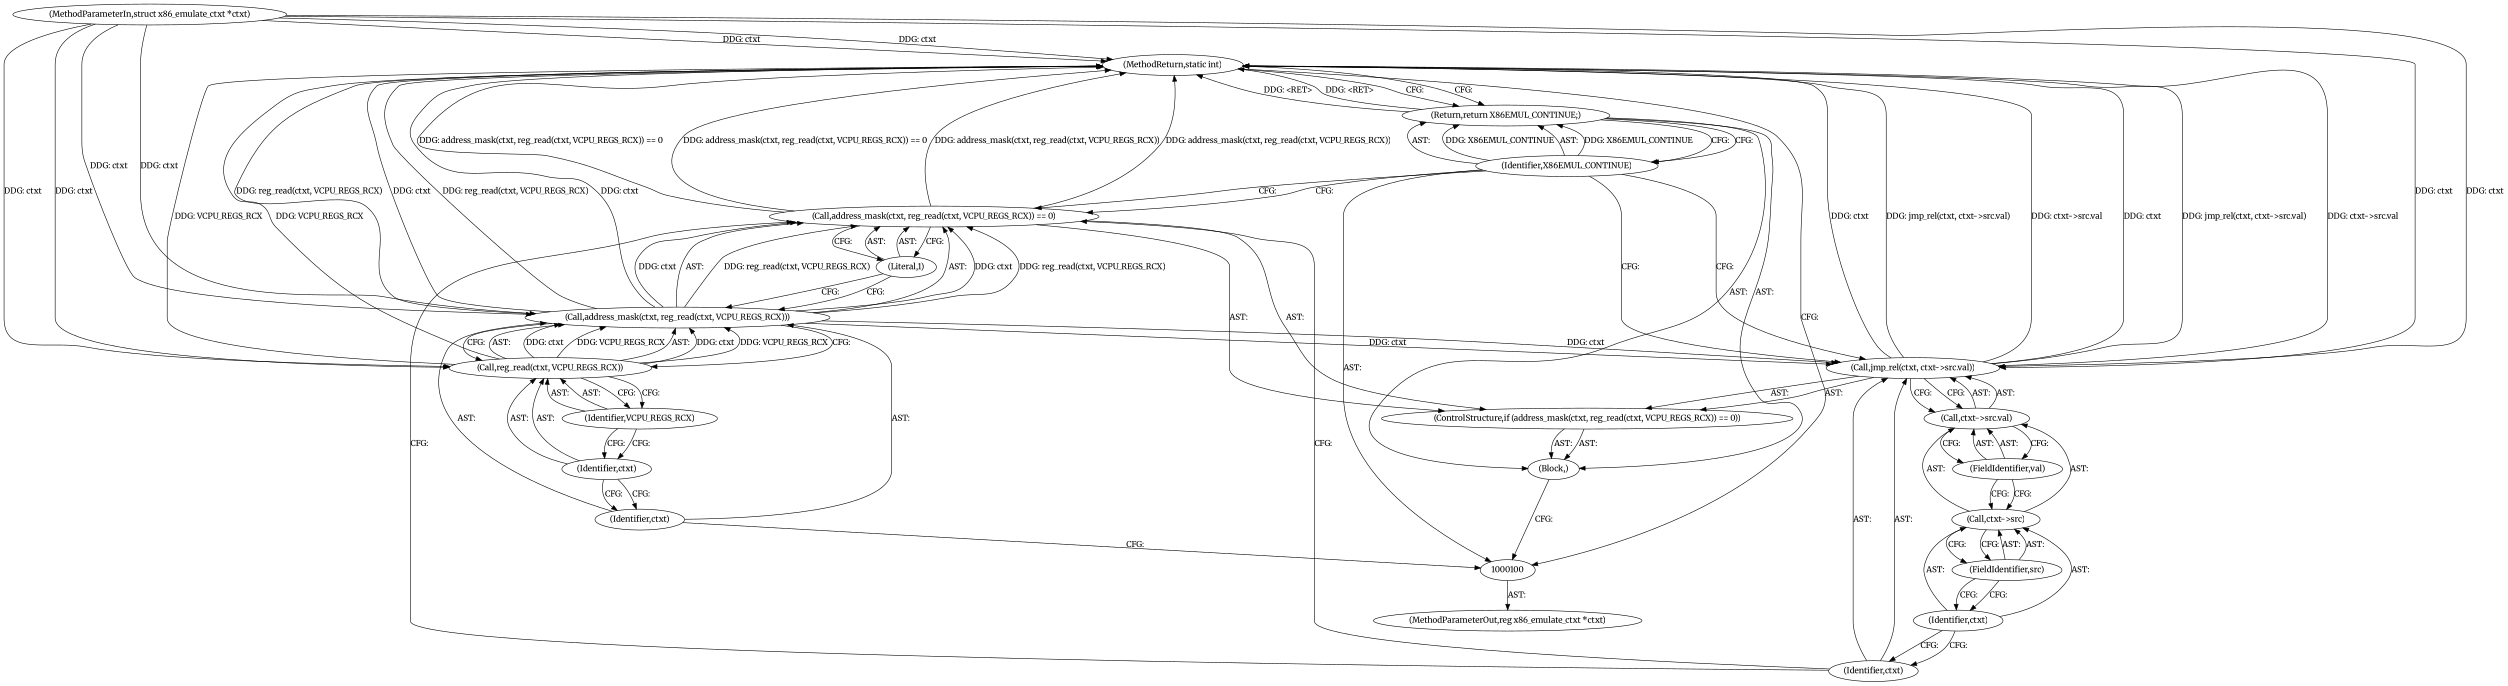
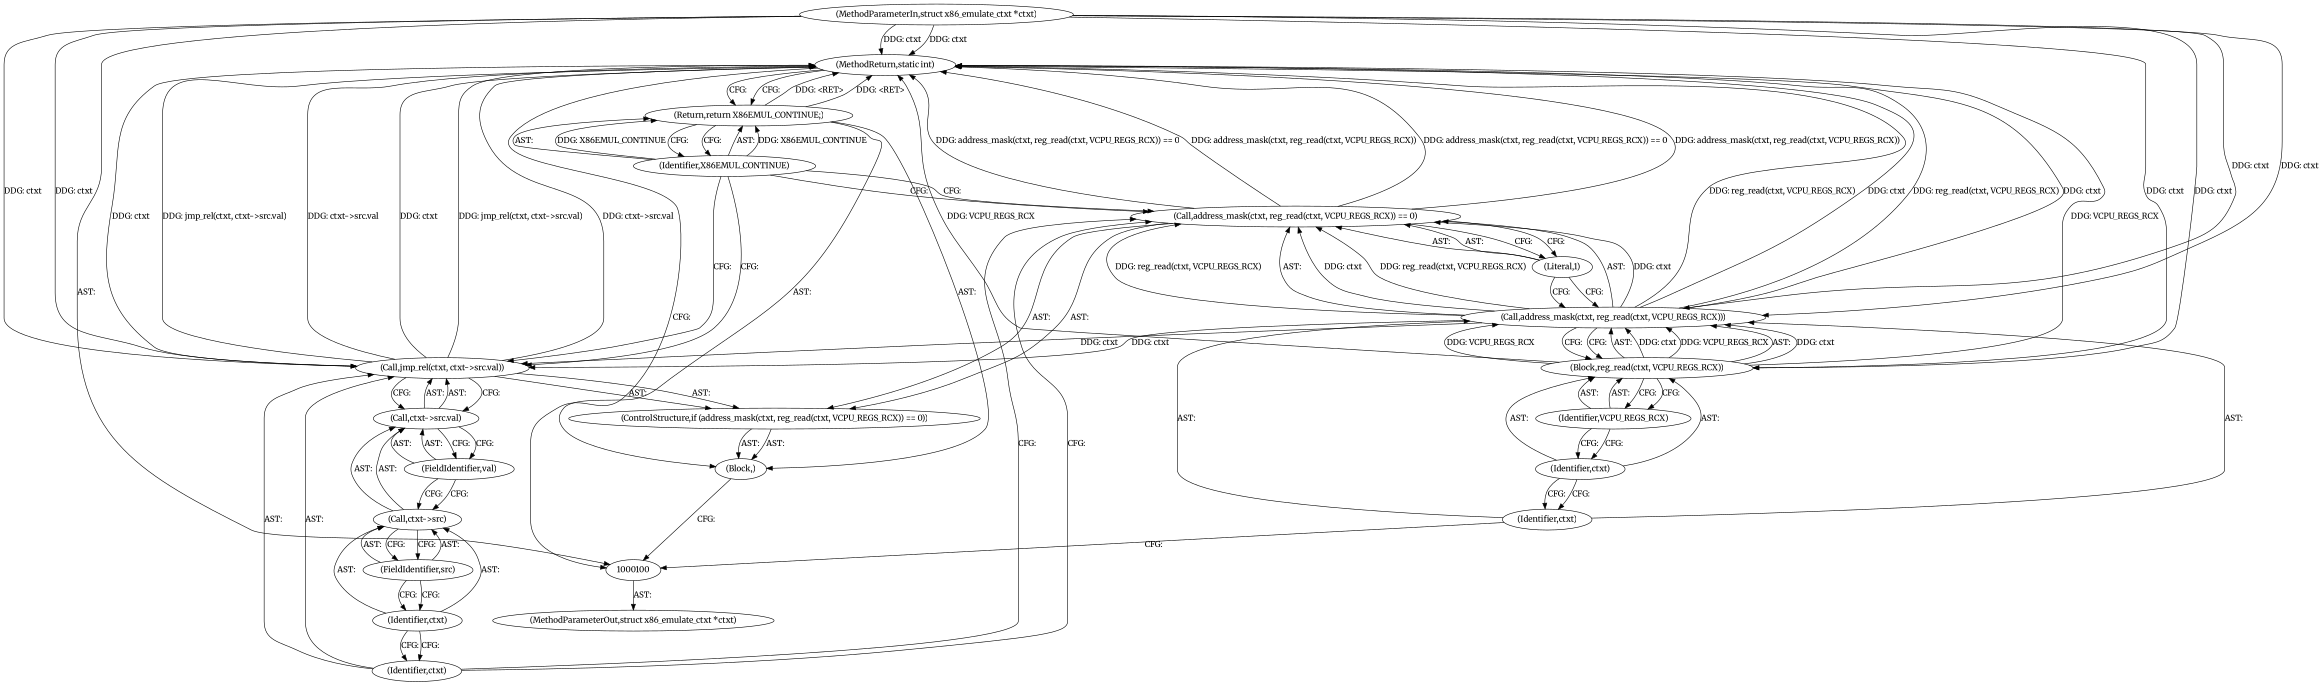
(1343, 329) -> (102, 166)
(550, 368) -> (1647, 368)
(1508, 621) -> (633, 621)
